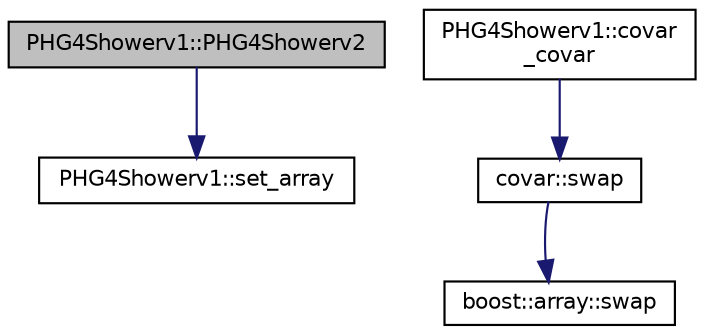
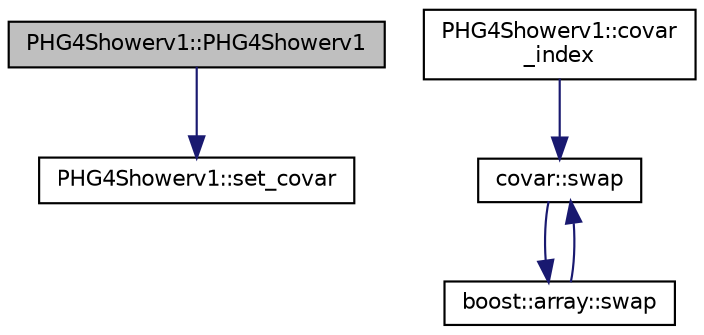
(197, 45) -> (197, 45)
(560, 45) -> (560, 45)
(197, 180) -> (197, 180)
none -> (574, 253)
